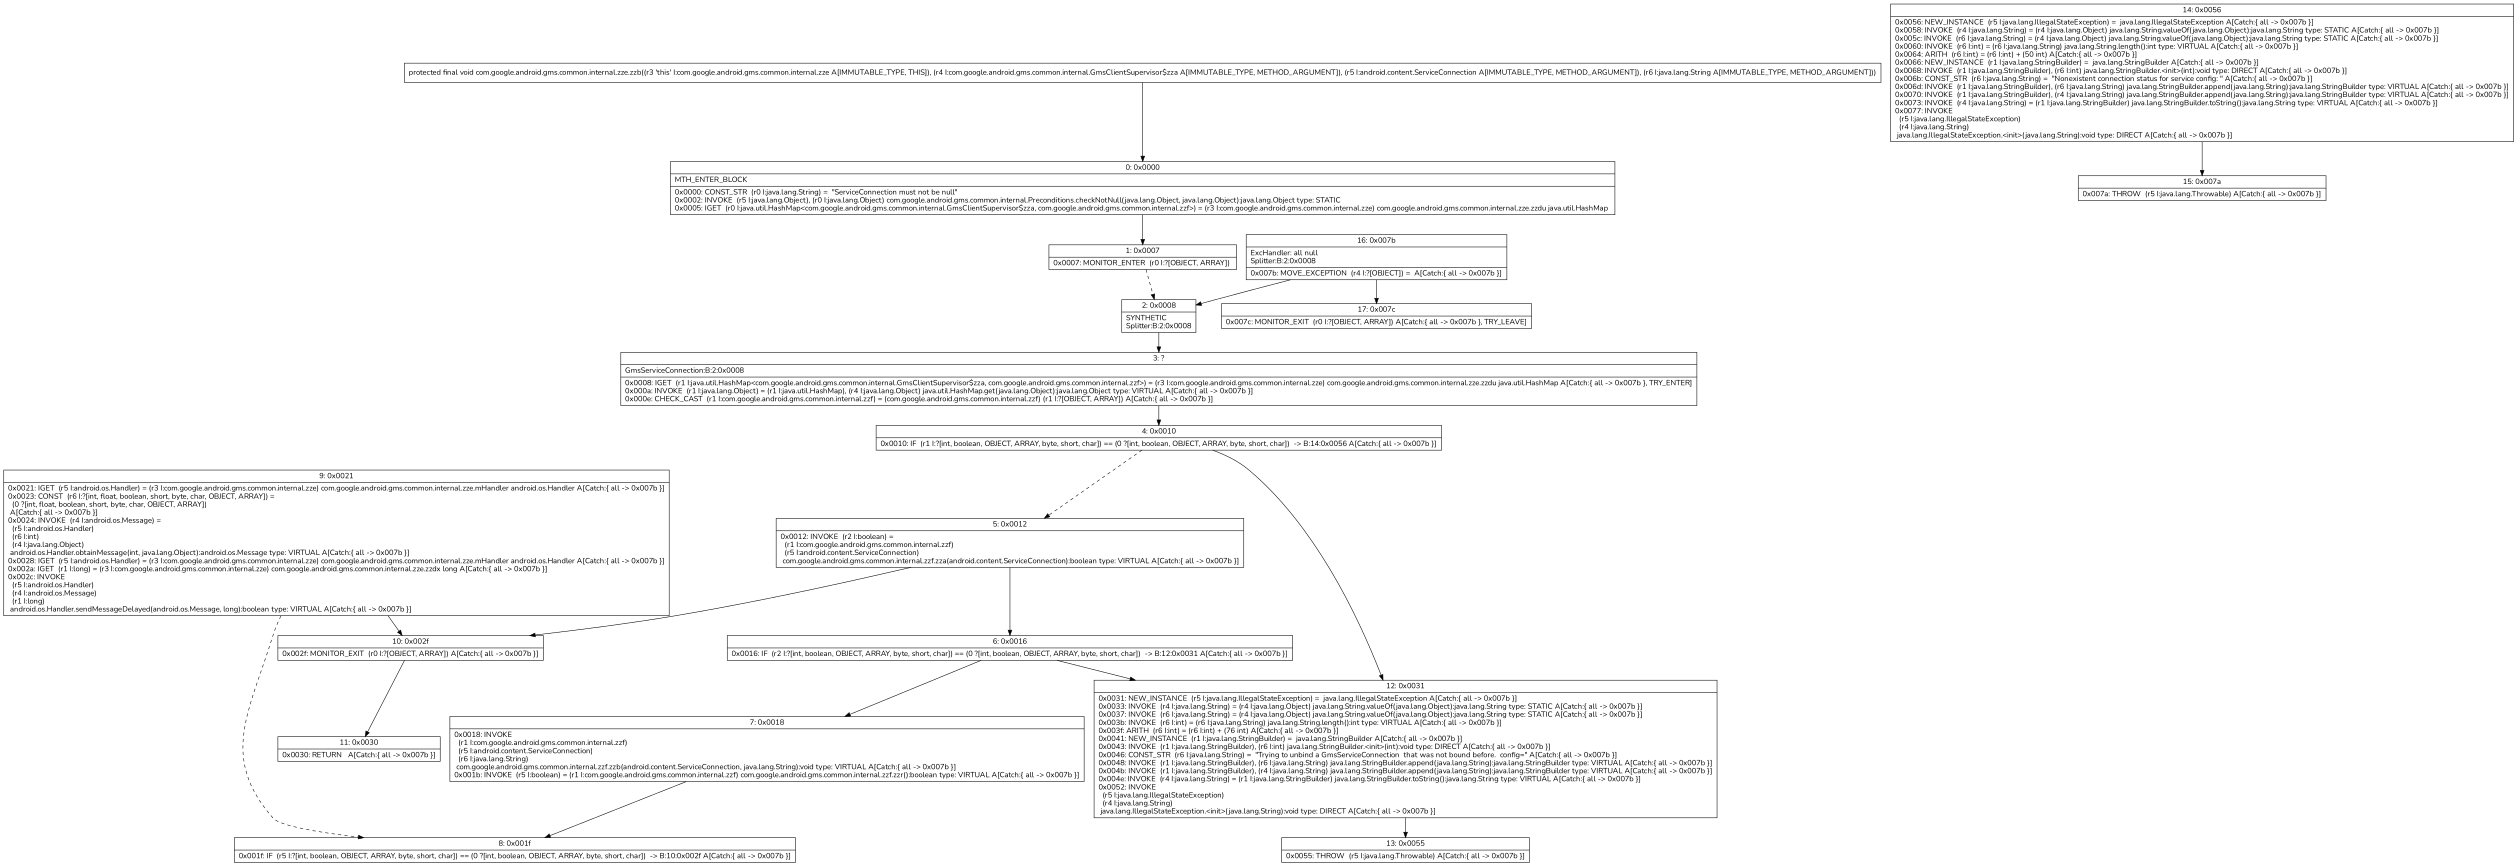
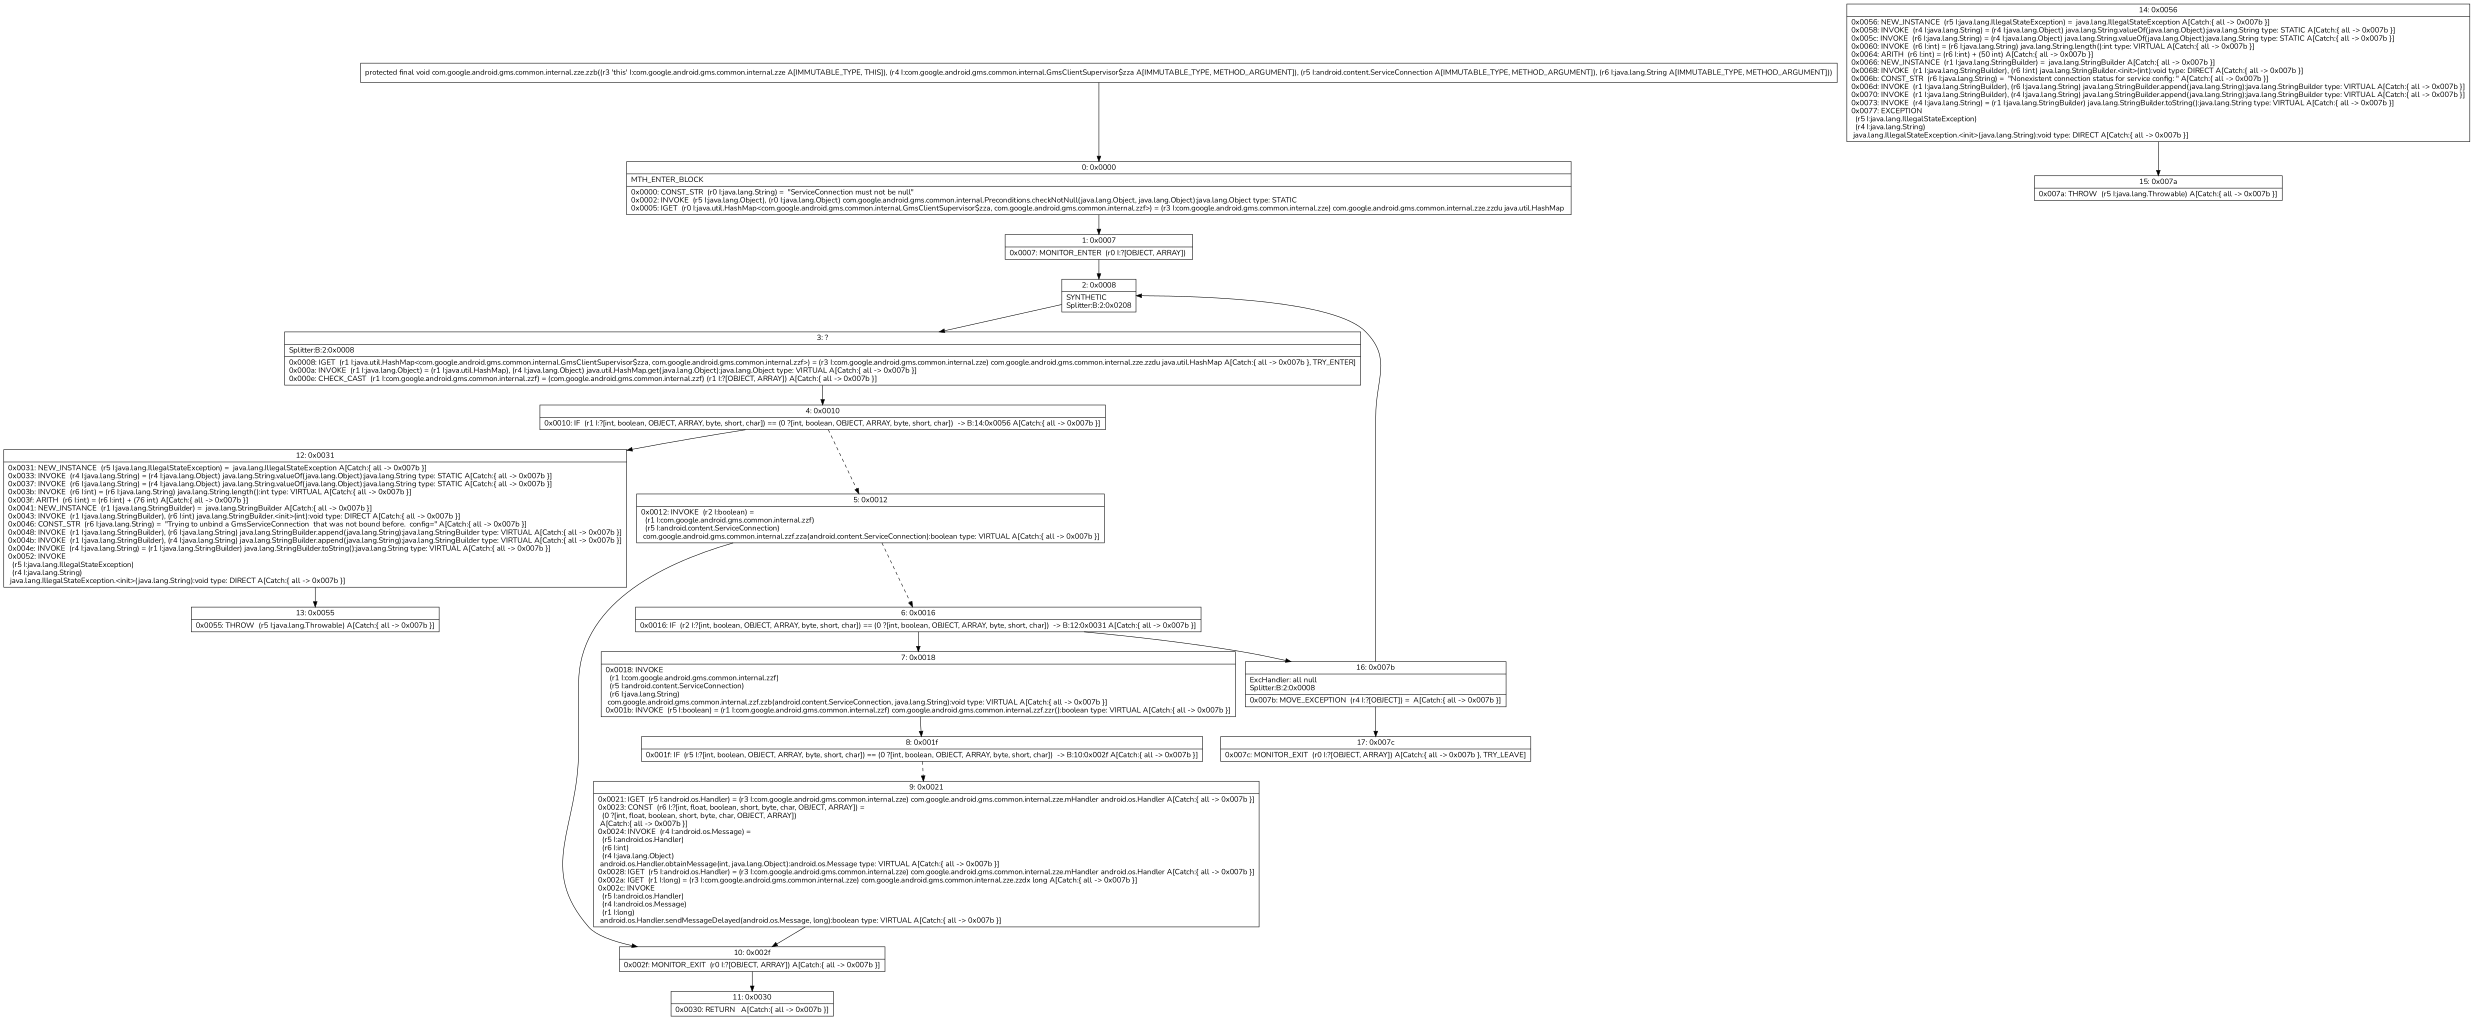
(1926, 111) -> (1889, 111)
(1149, 282) -> (1099, 267)
(1159, 326) -> (1099, 306)
(685, 371) -> (322, 350)
(1010, 599) -> (896, 572)
(1094, 670) -> (1185, 643)
(245, 762) -> (923, 769)
